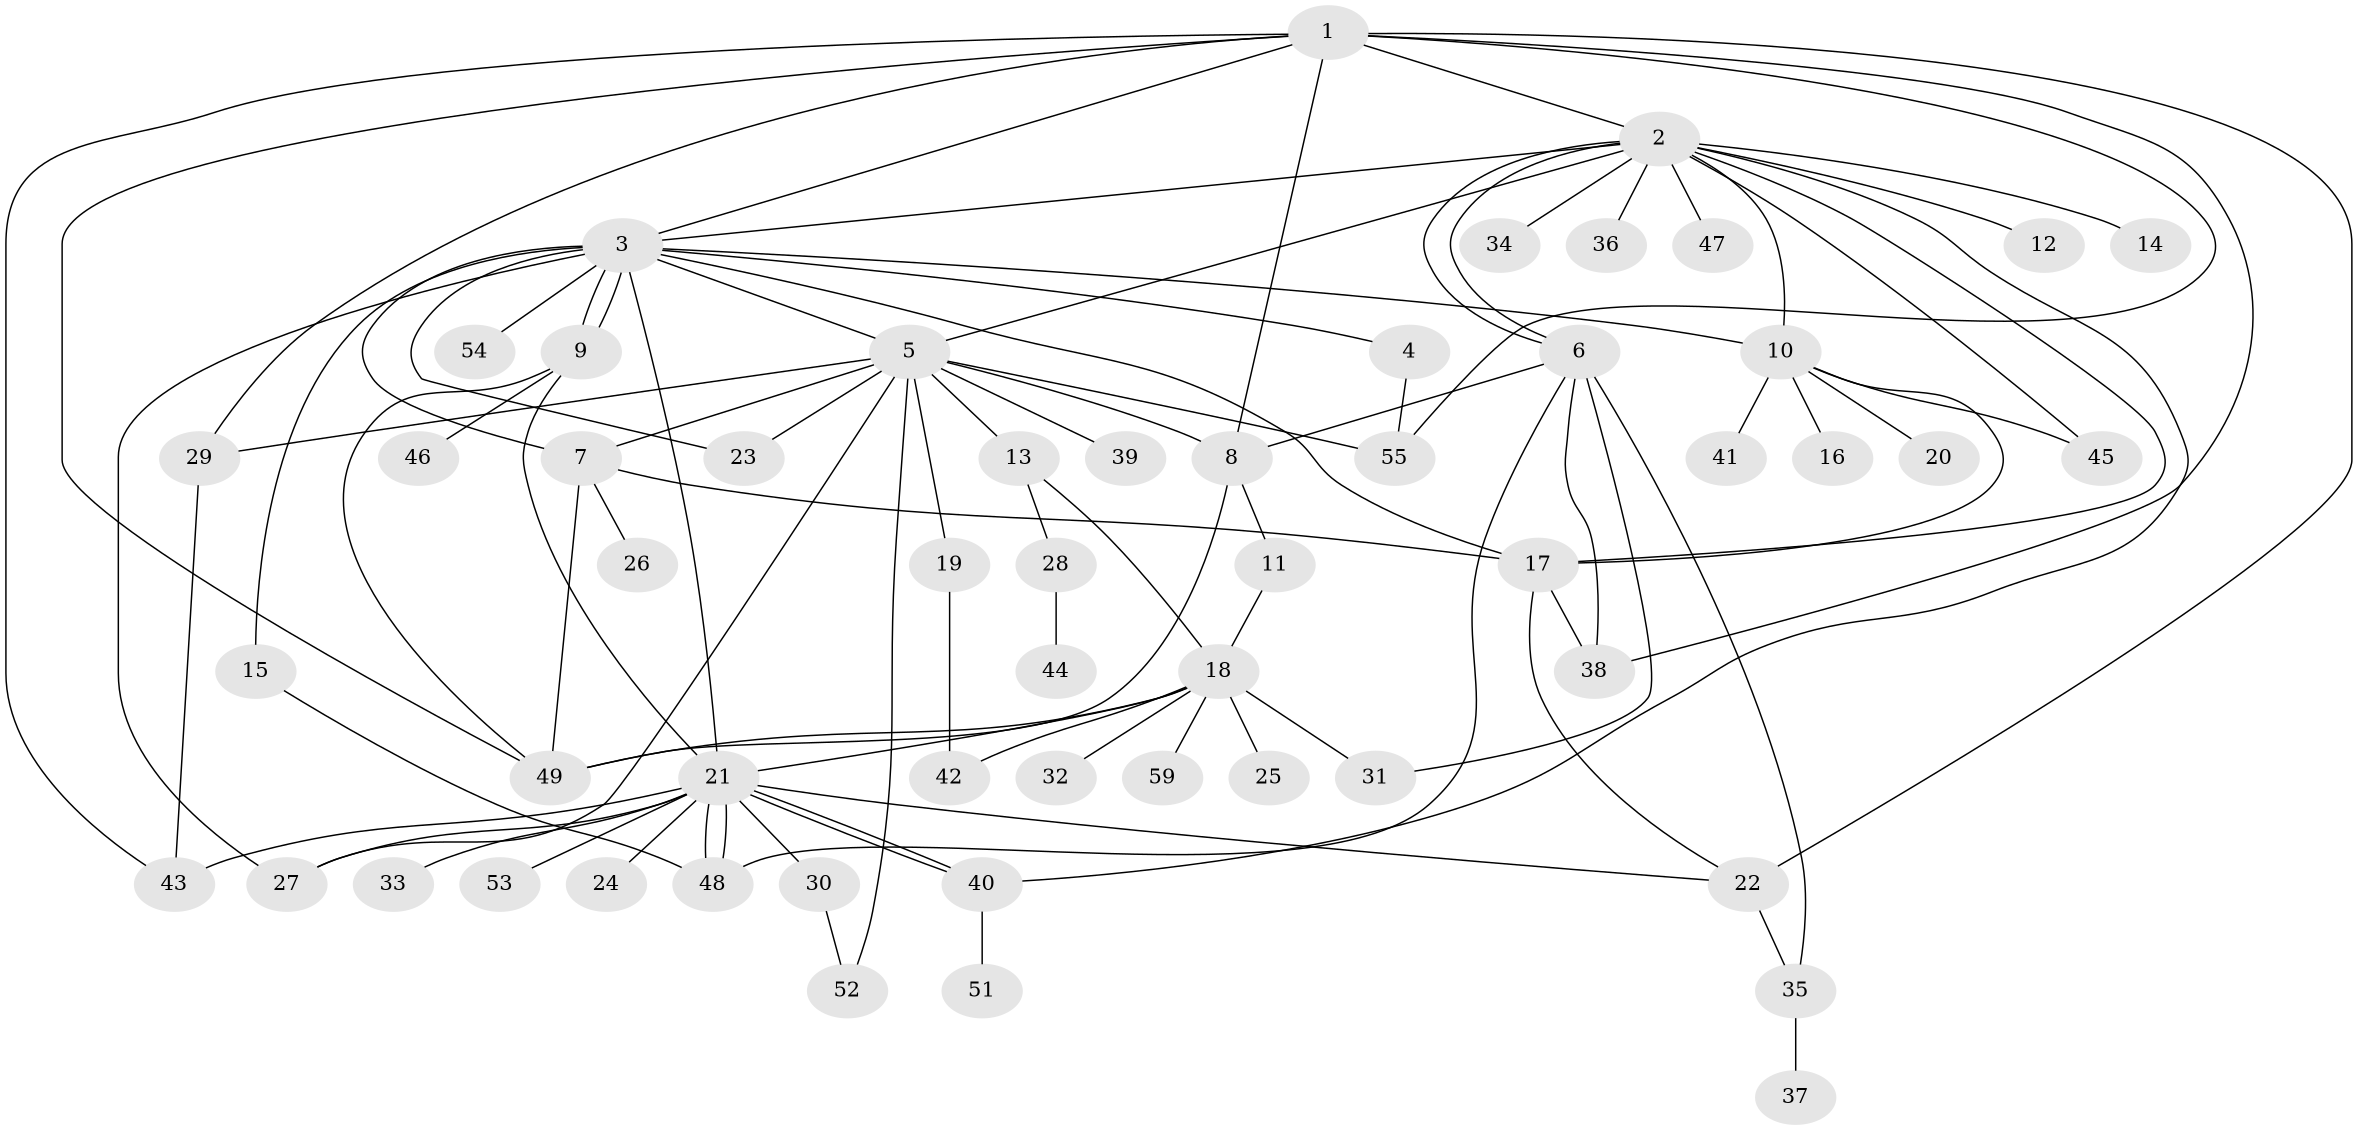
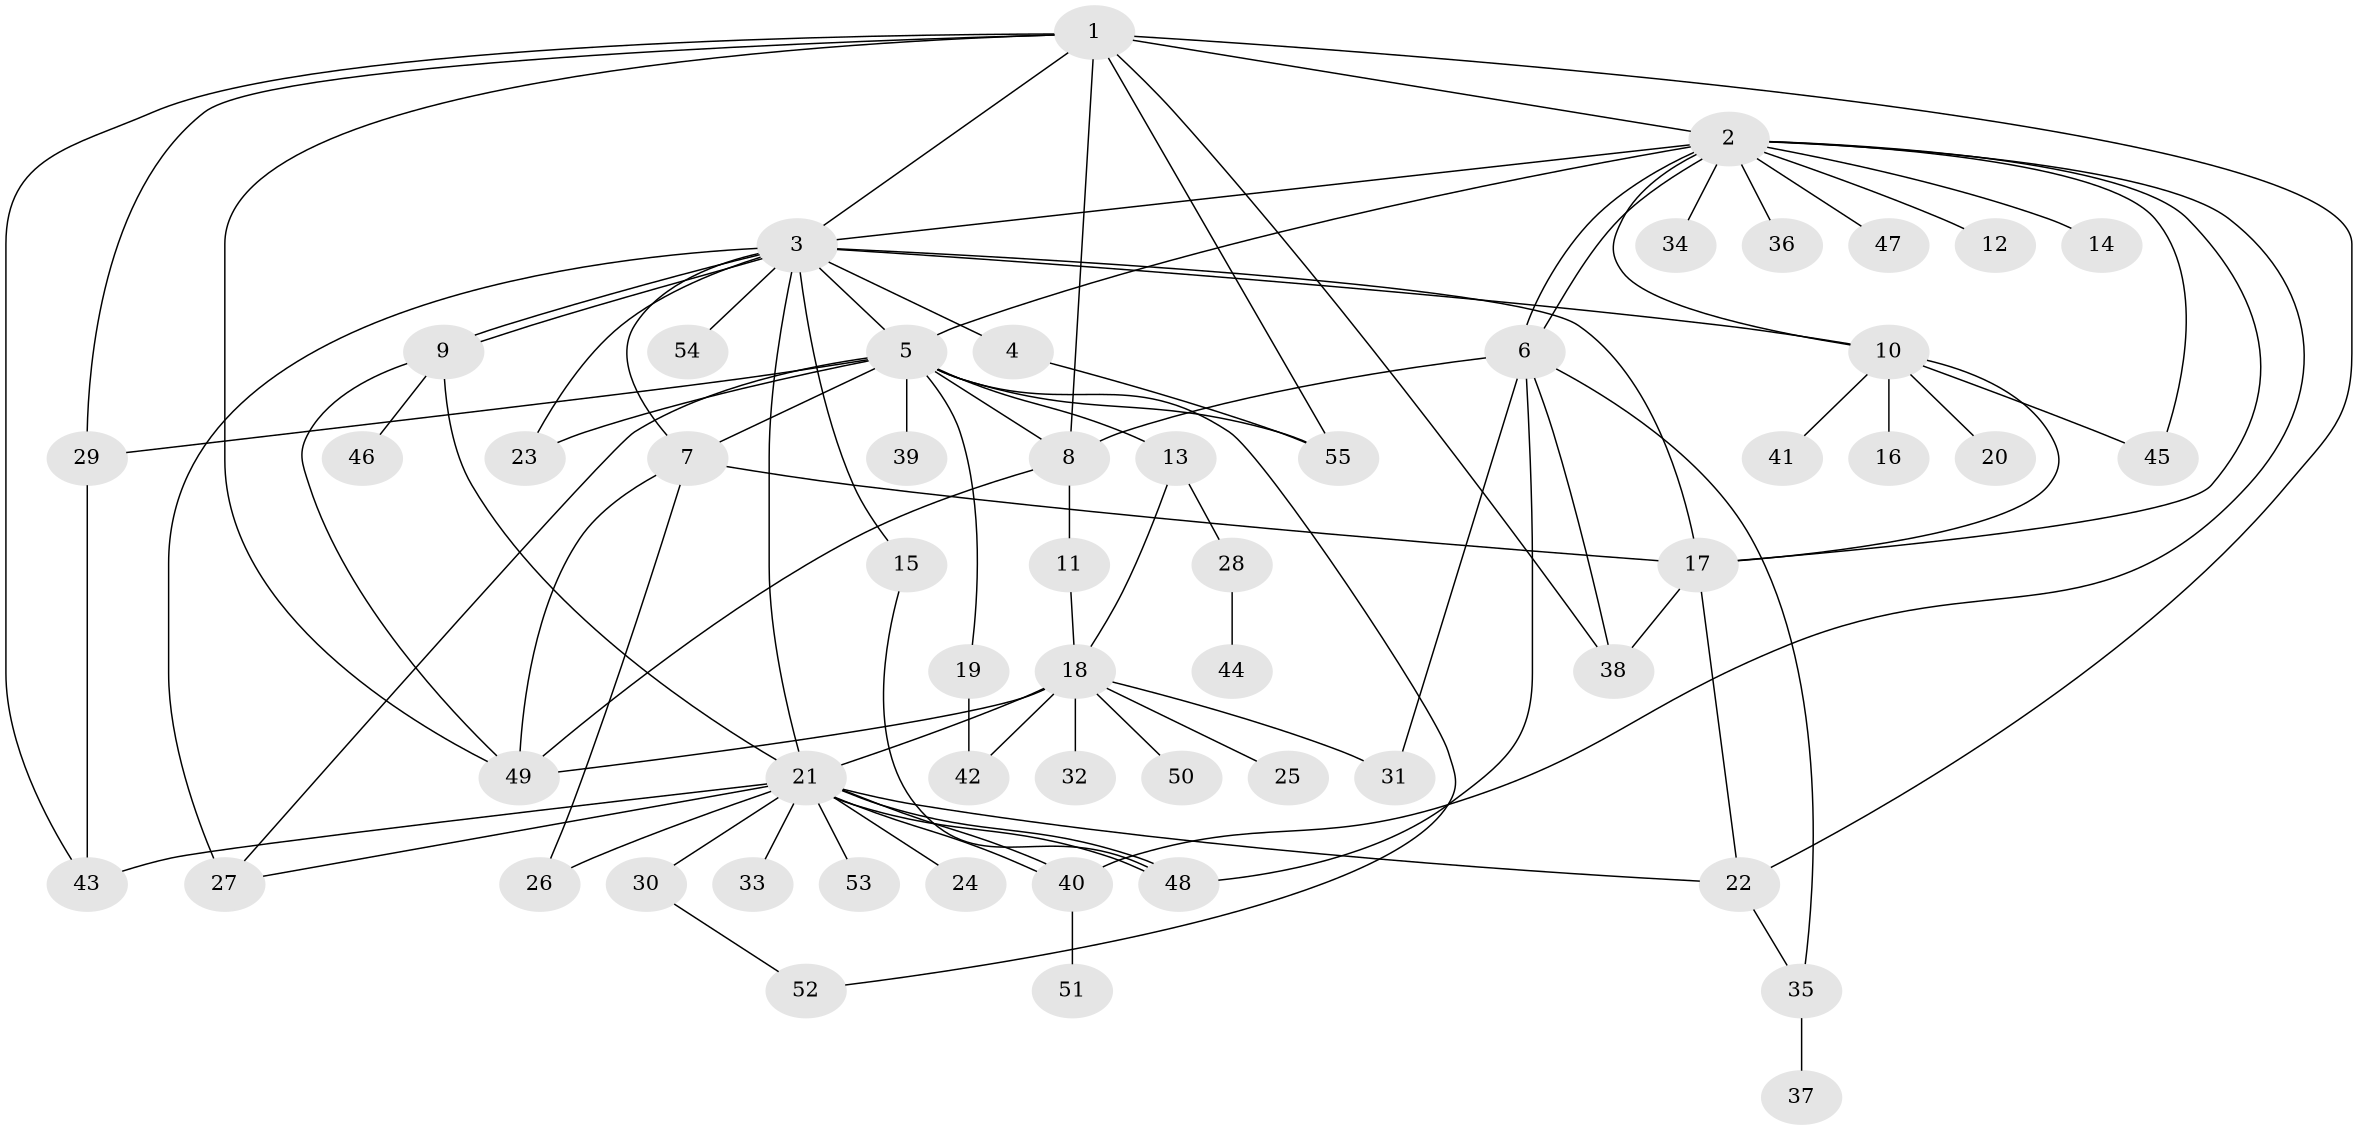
(1163, 778) -> (1182, 778)
none -> (670, 827)
